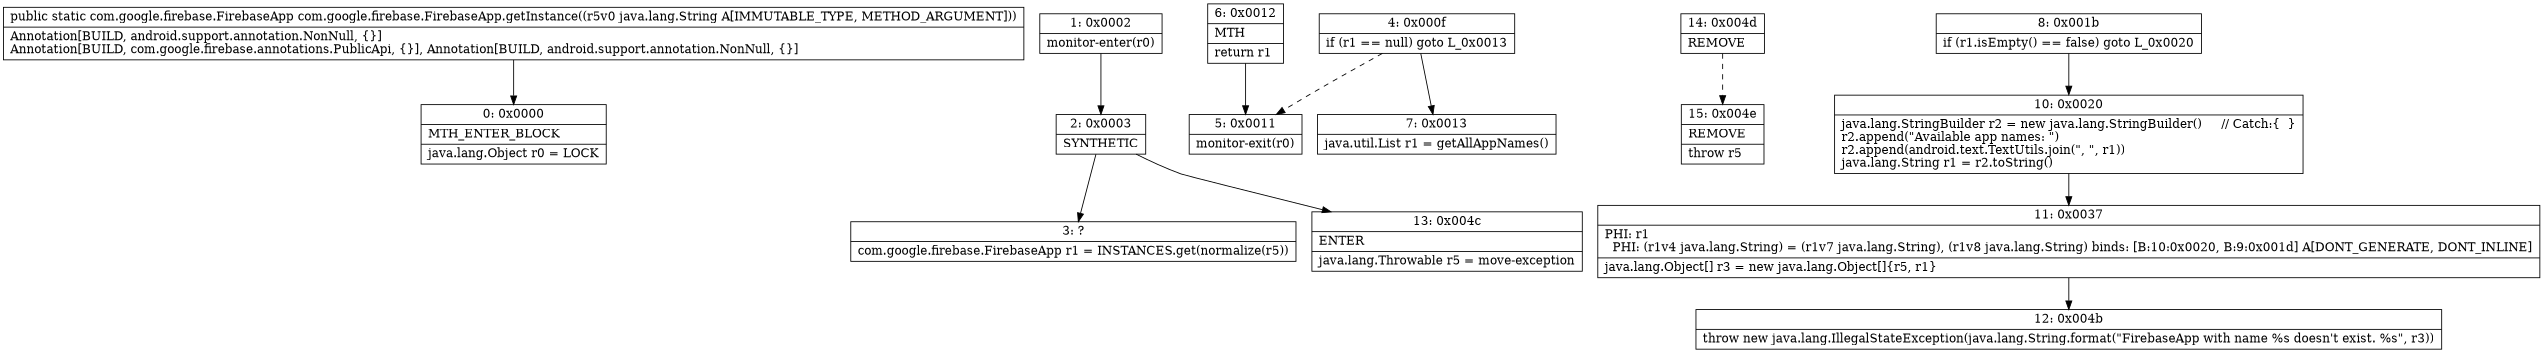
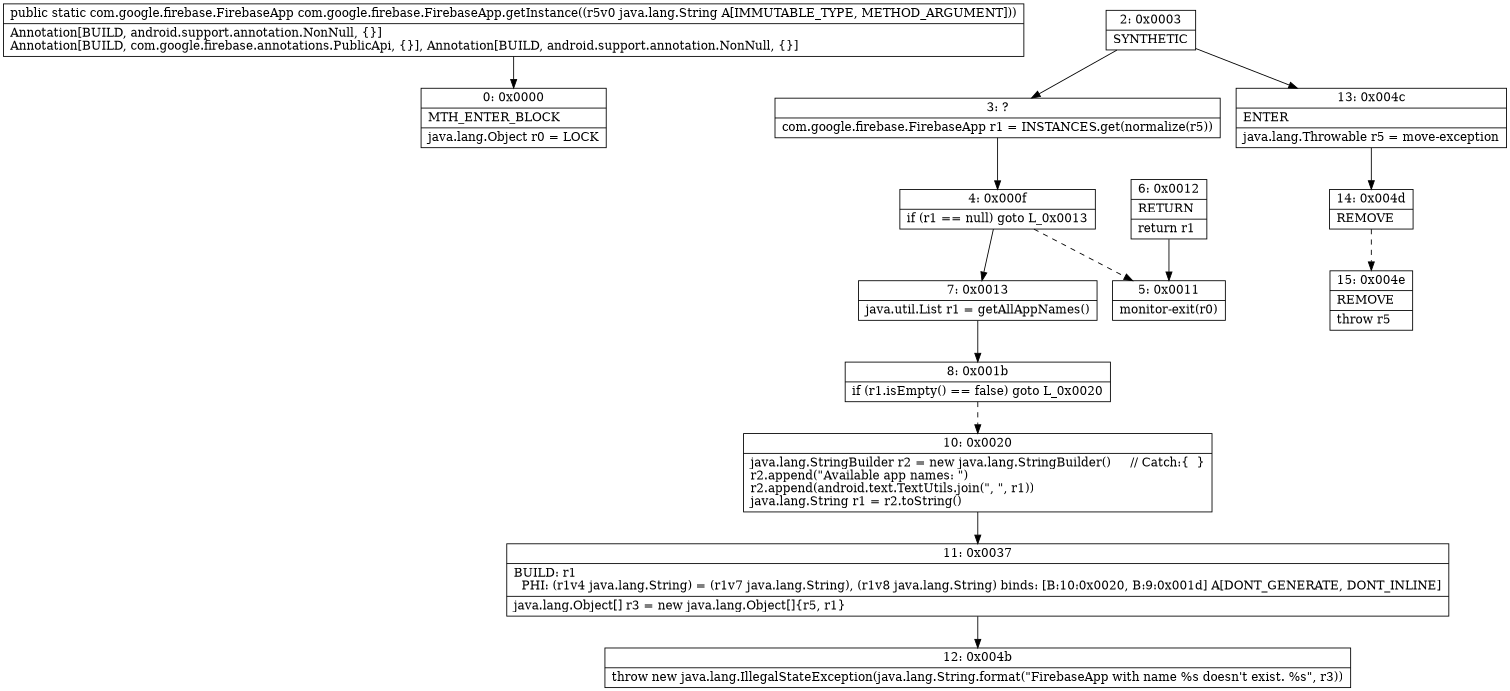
(1230, 33) -> (1166, 209)
(1101, 34) -> none
(2069, 70) -> (978, 413)
none -> (998, 159)
none -> (1371, 164)
(1629, 235) -> (547, 573)
none -> (978, 337)
